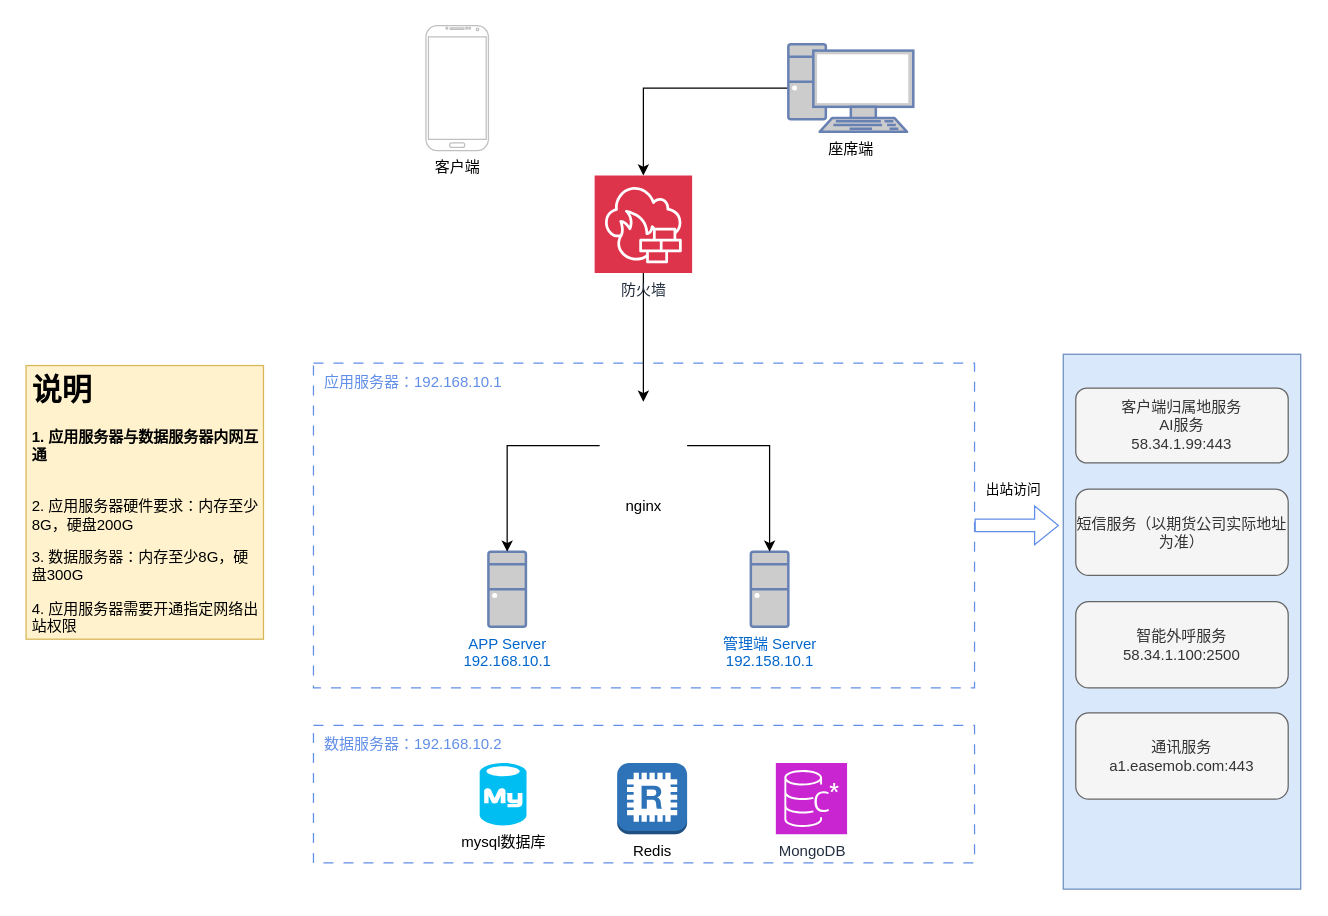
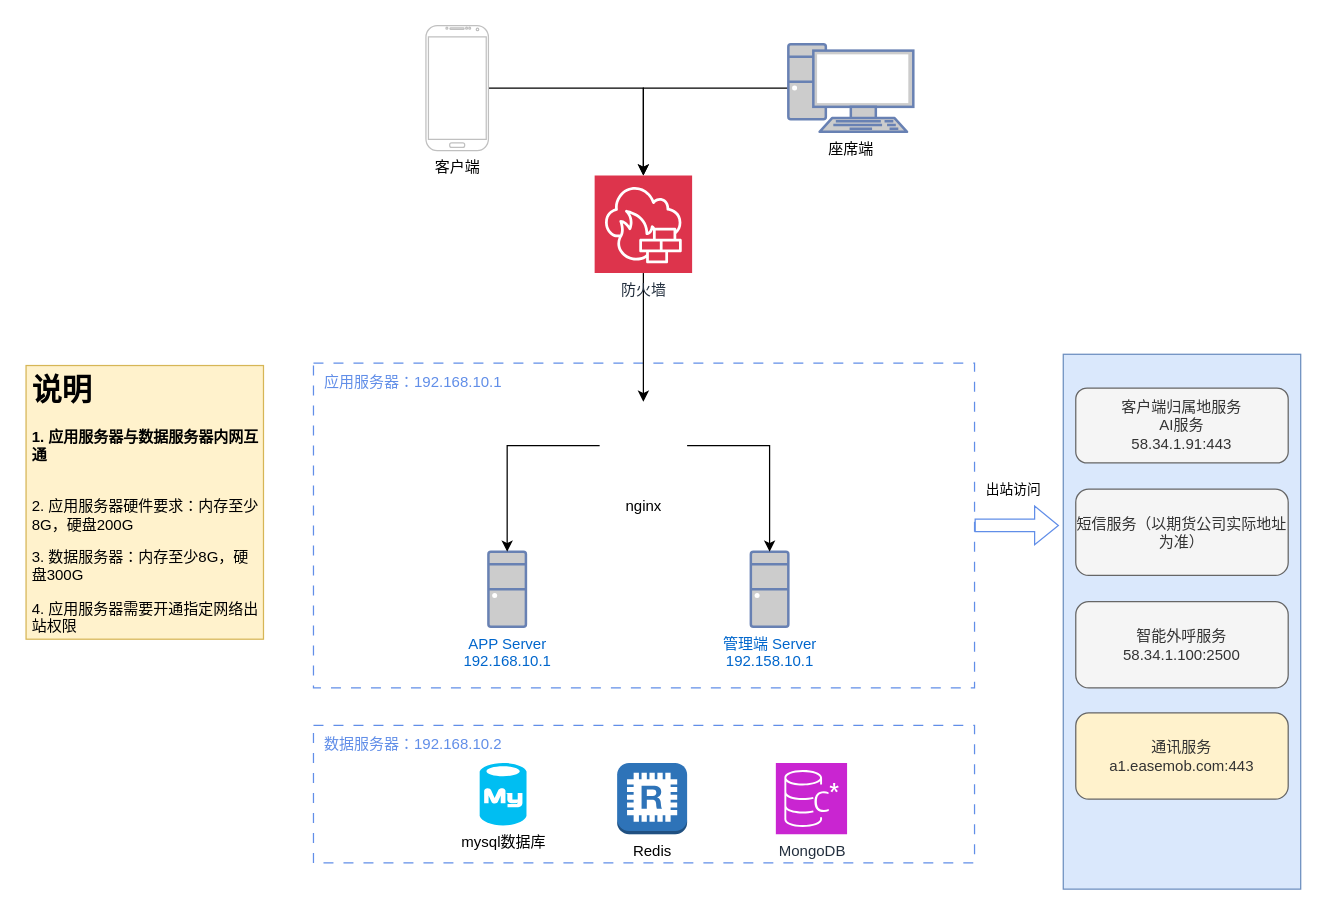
none -> (564, 88)
(1182, 426) -> (1182, 426)
(1182, 756) -> (1182, 756)
